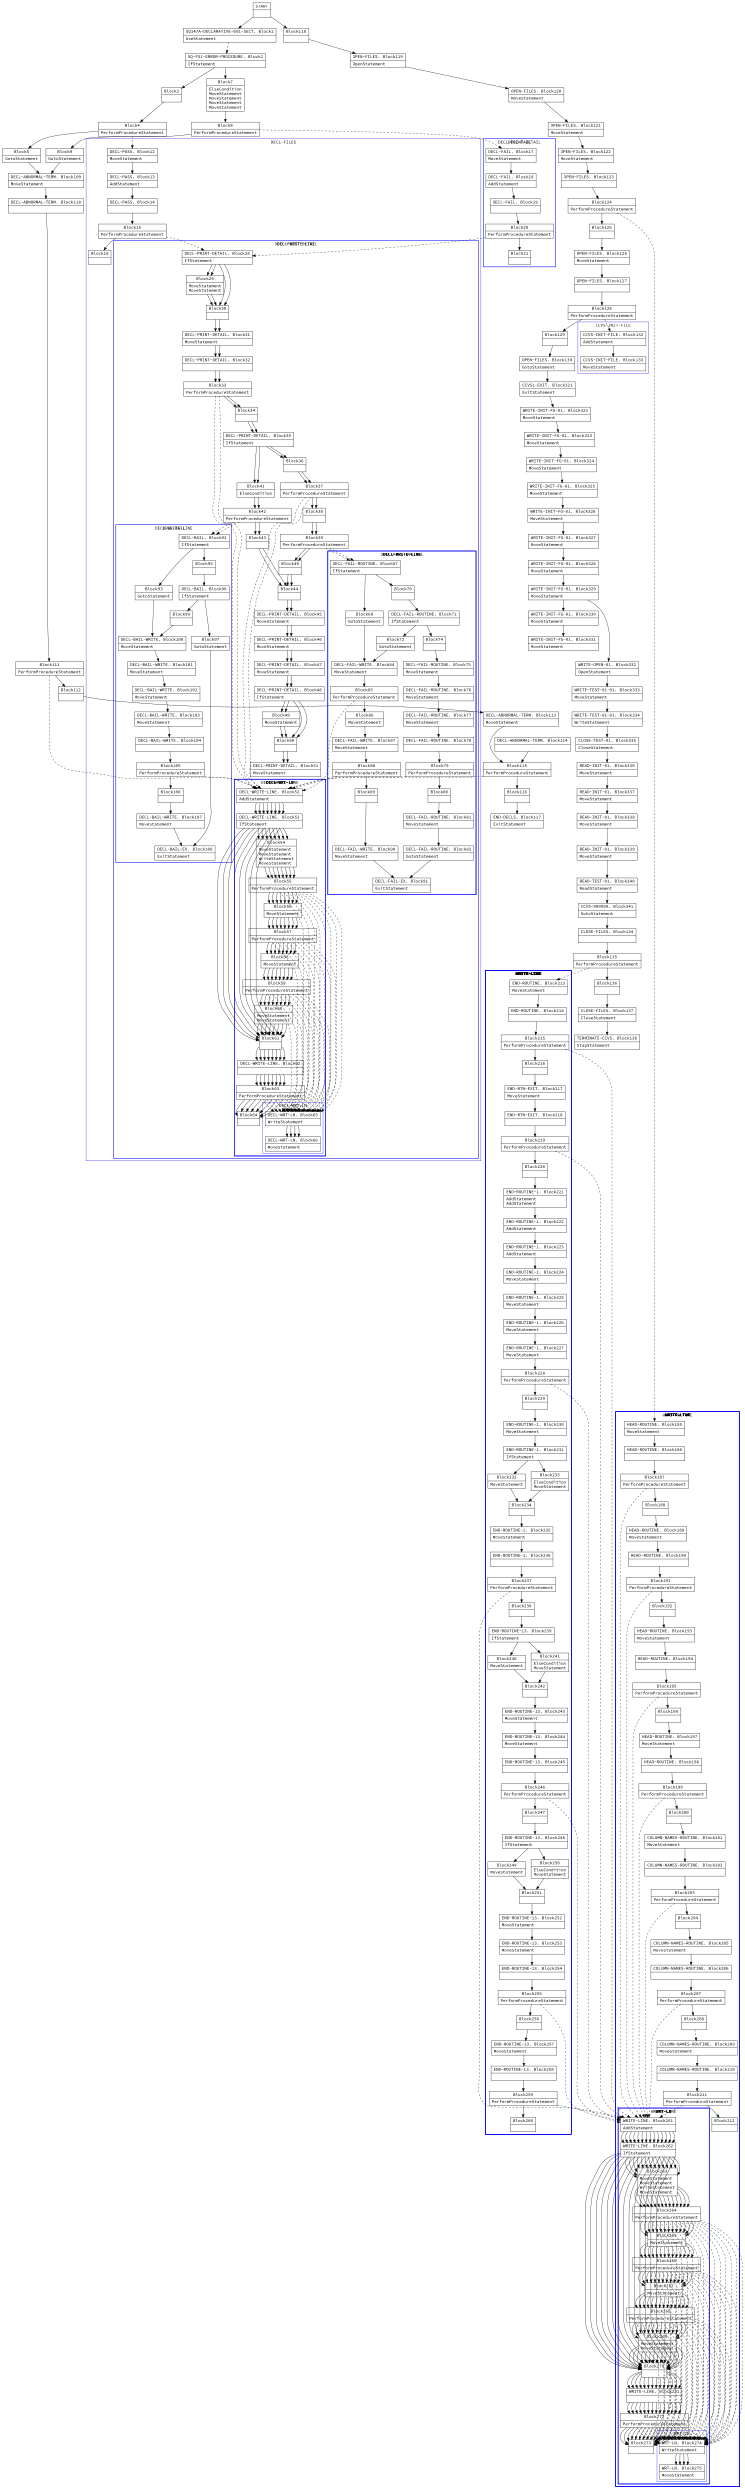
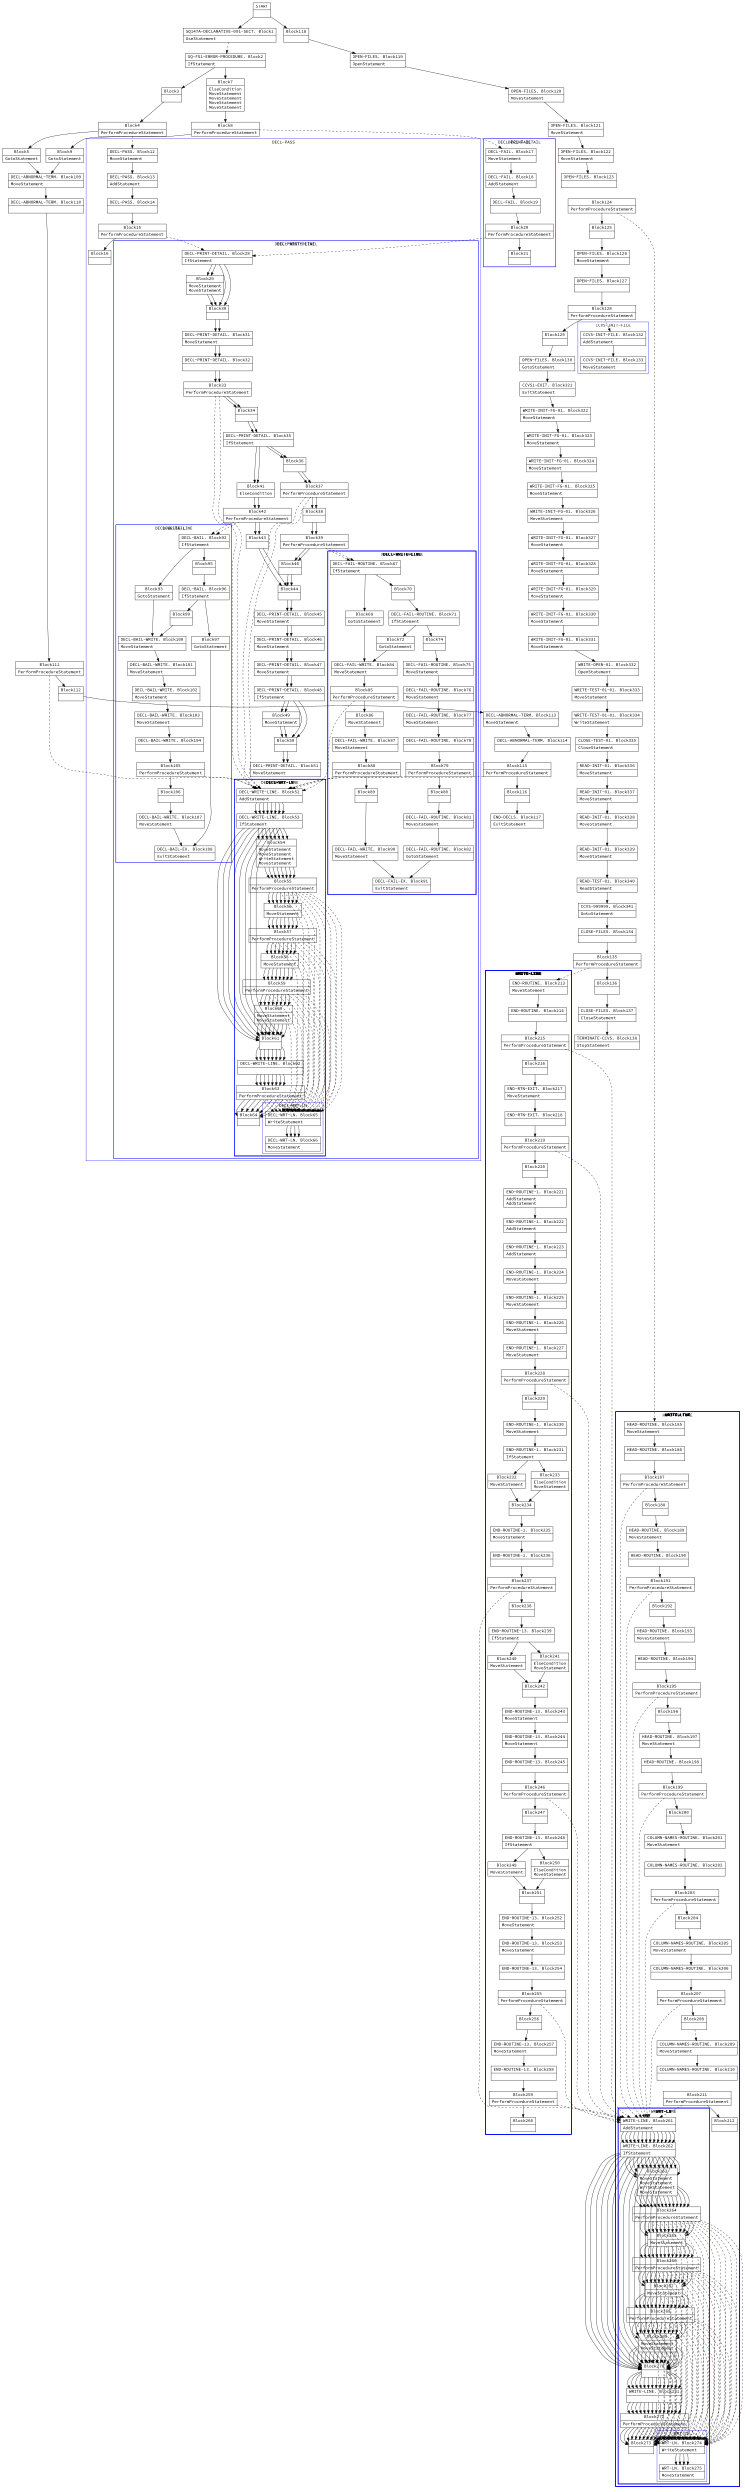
(283, 142) -> (283, 142)
(595, 192) -> none
(608, 625) -> (584, 655)
(490, 742) -> (526, 730)
(697, 2084) -> none
